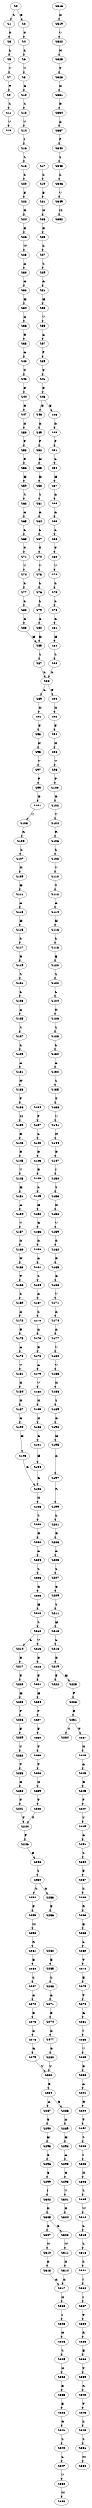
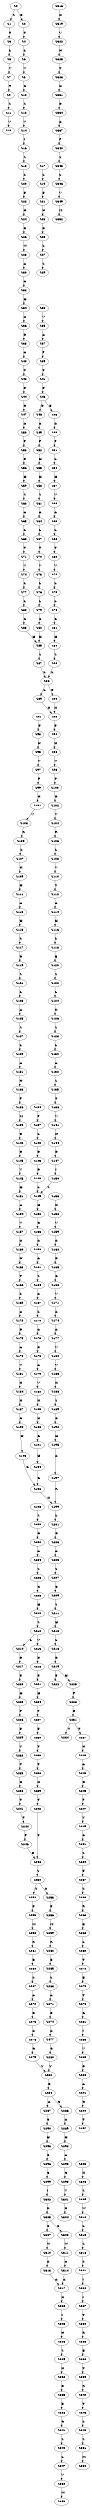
(43, 291) -> none
(55, 495) -> (55, 495)
(39, 707) -> (46, 707)
(55, 1187) -> (47, 1187)
(37, 1497) -> (46, 1497)
(32, 1817) -> (37, 1835)
none -> (50, 1933)
(83, 2146) -> none
